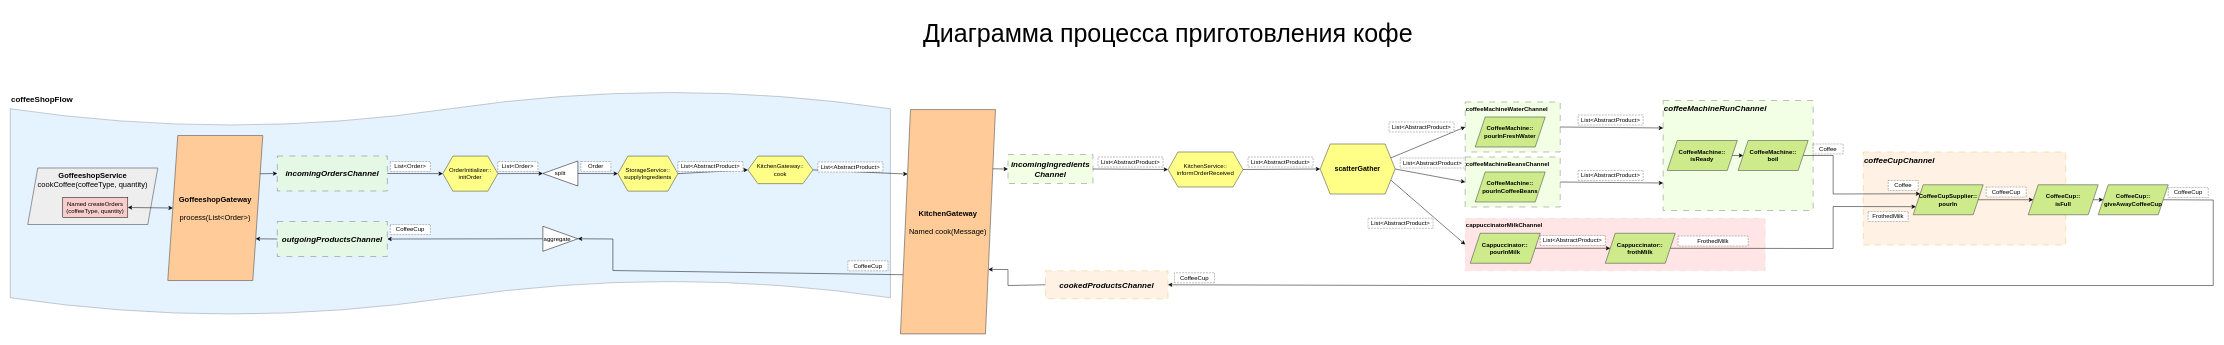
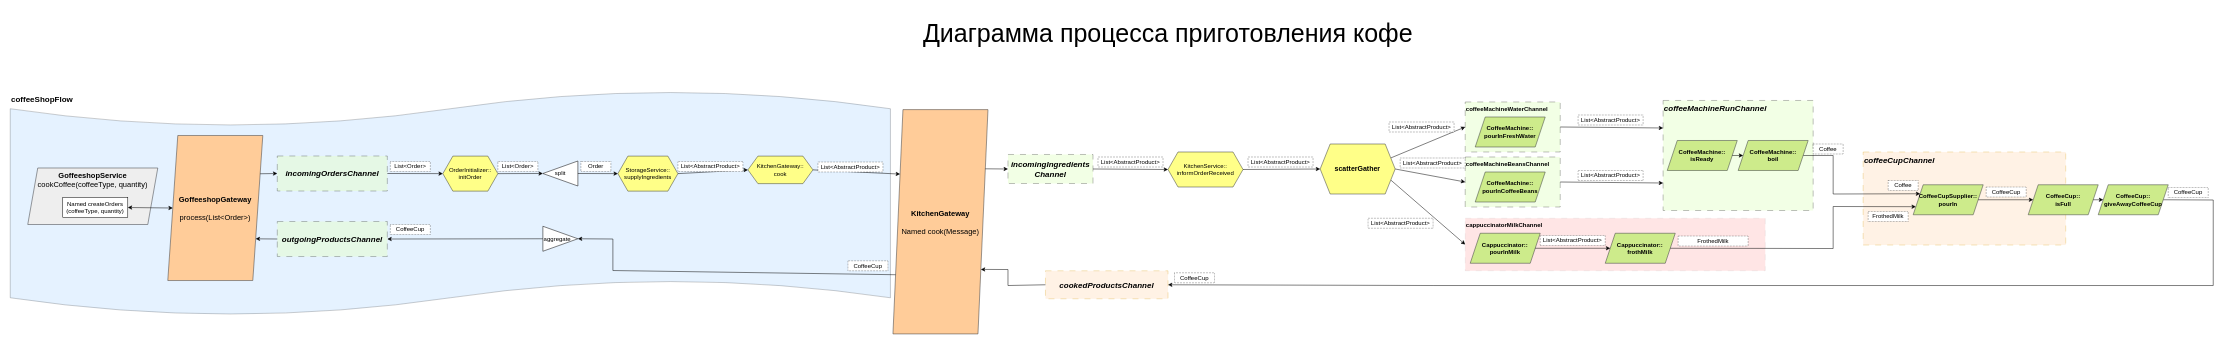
(95, 207) -> (95, 207)
(948, 222) -> (940, 222)
